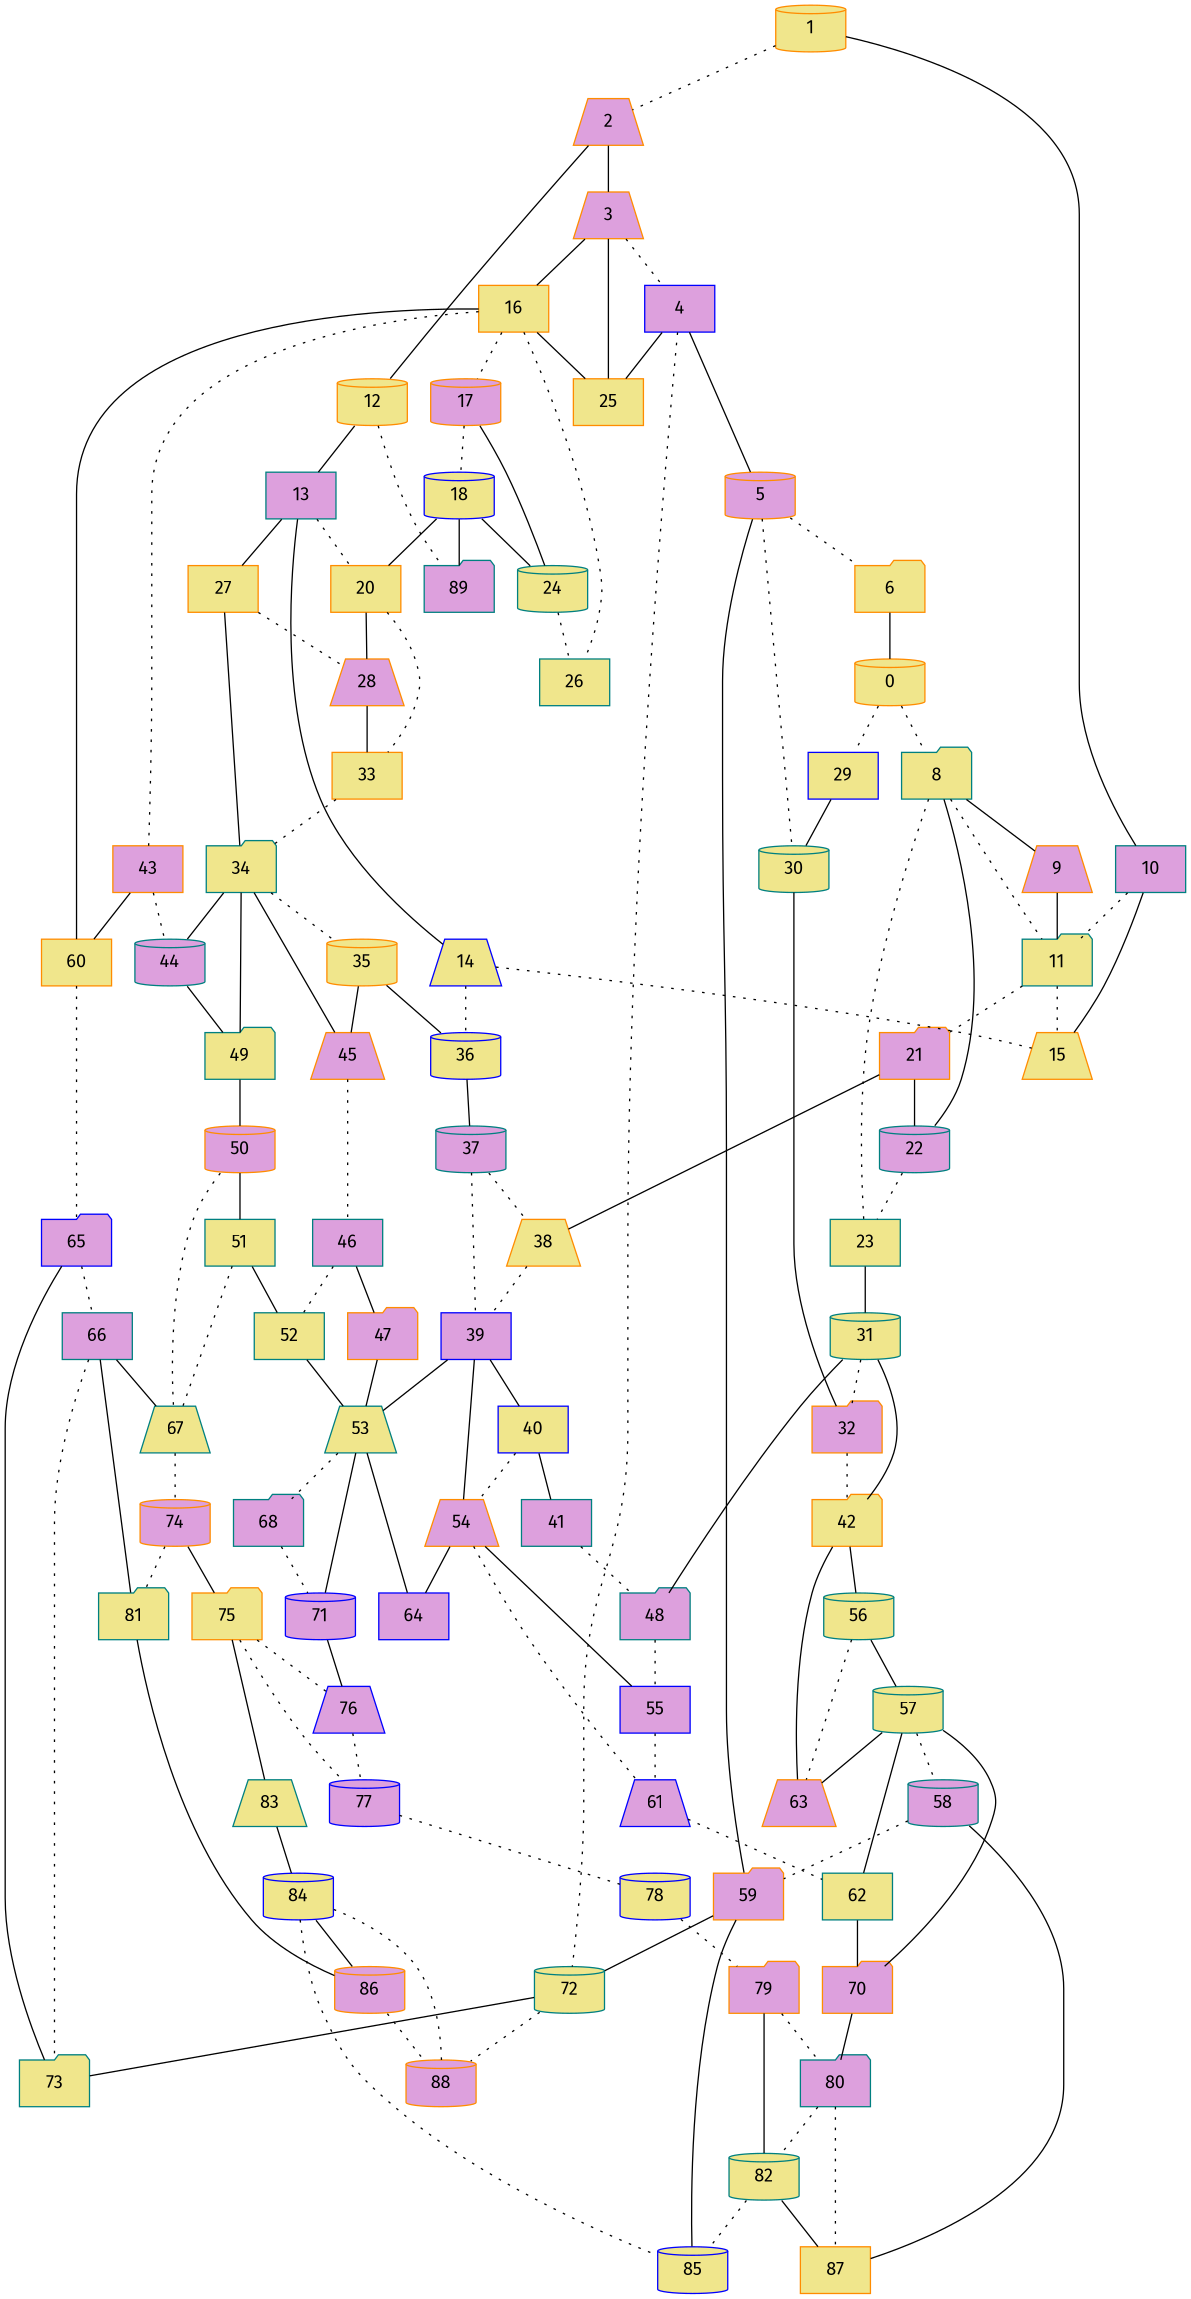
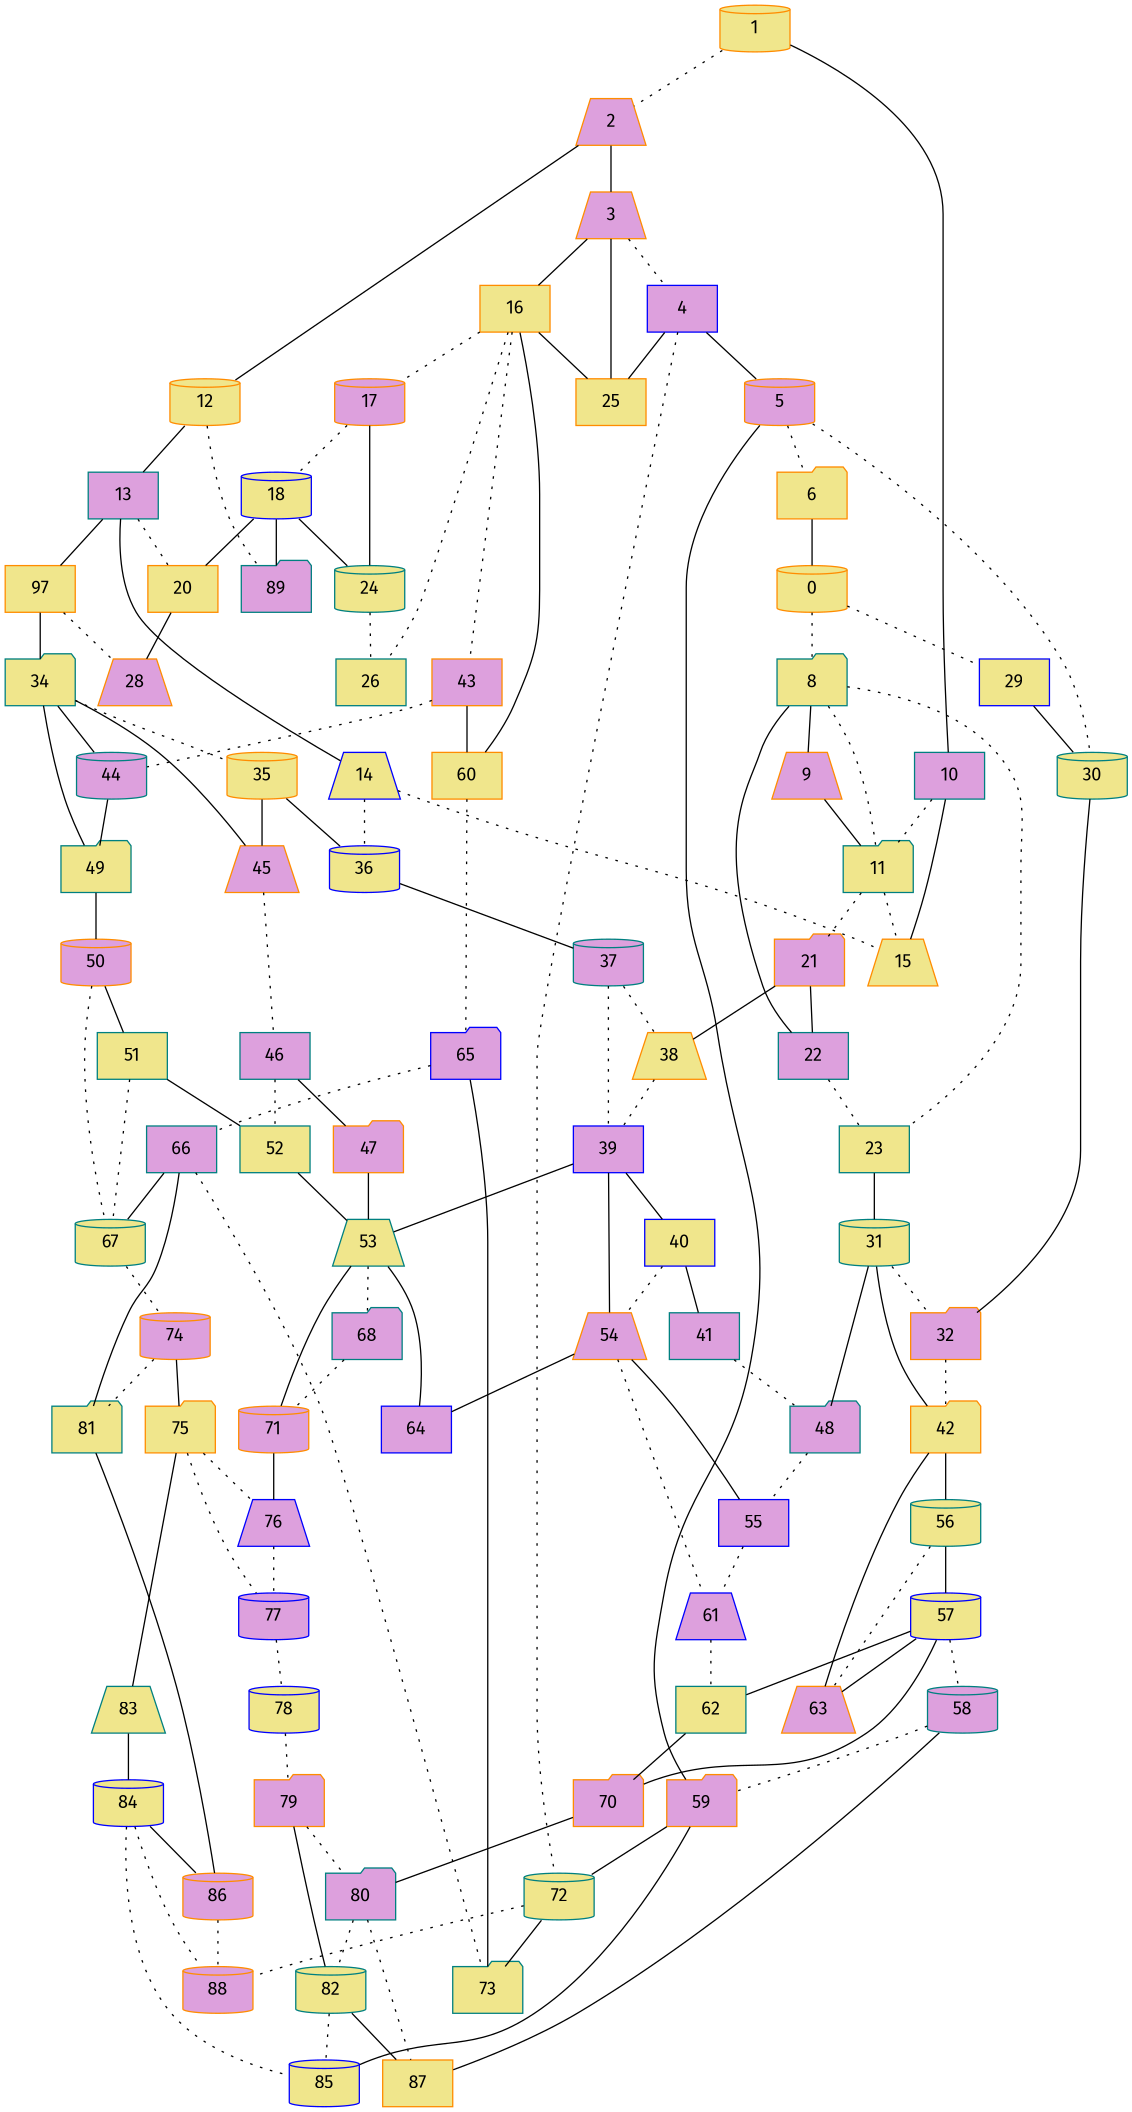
(223, 589) -> (40, 589)
(367, 776) -> none
(915, 1149) -> (813, 1056)
(175, 1430) -> (110, 1243)
(320, 1616) -> (274, 1430)
(908, 1710) -> (946, 1616)
